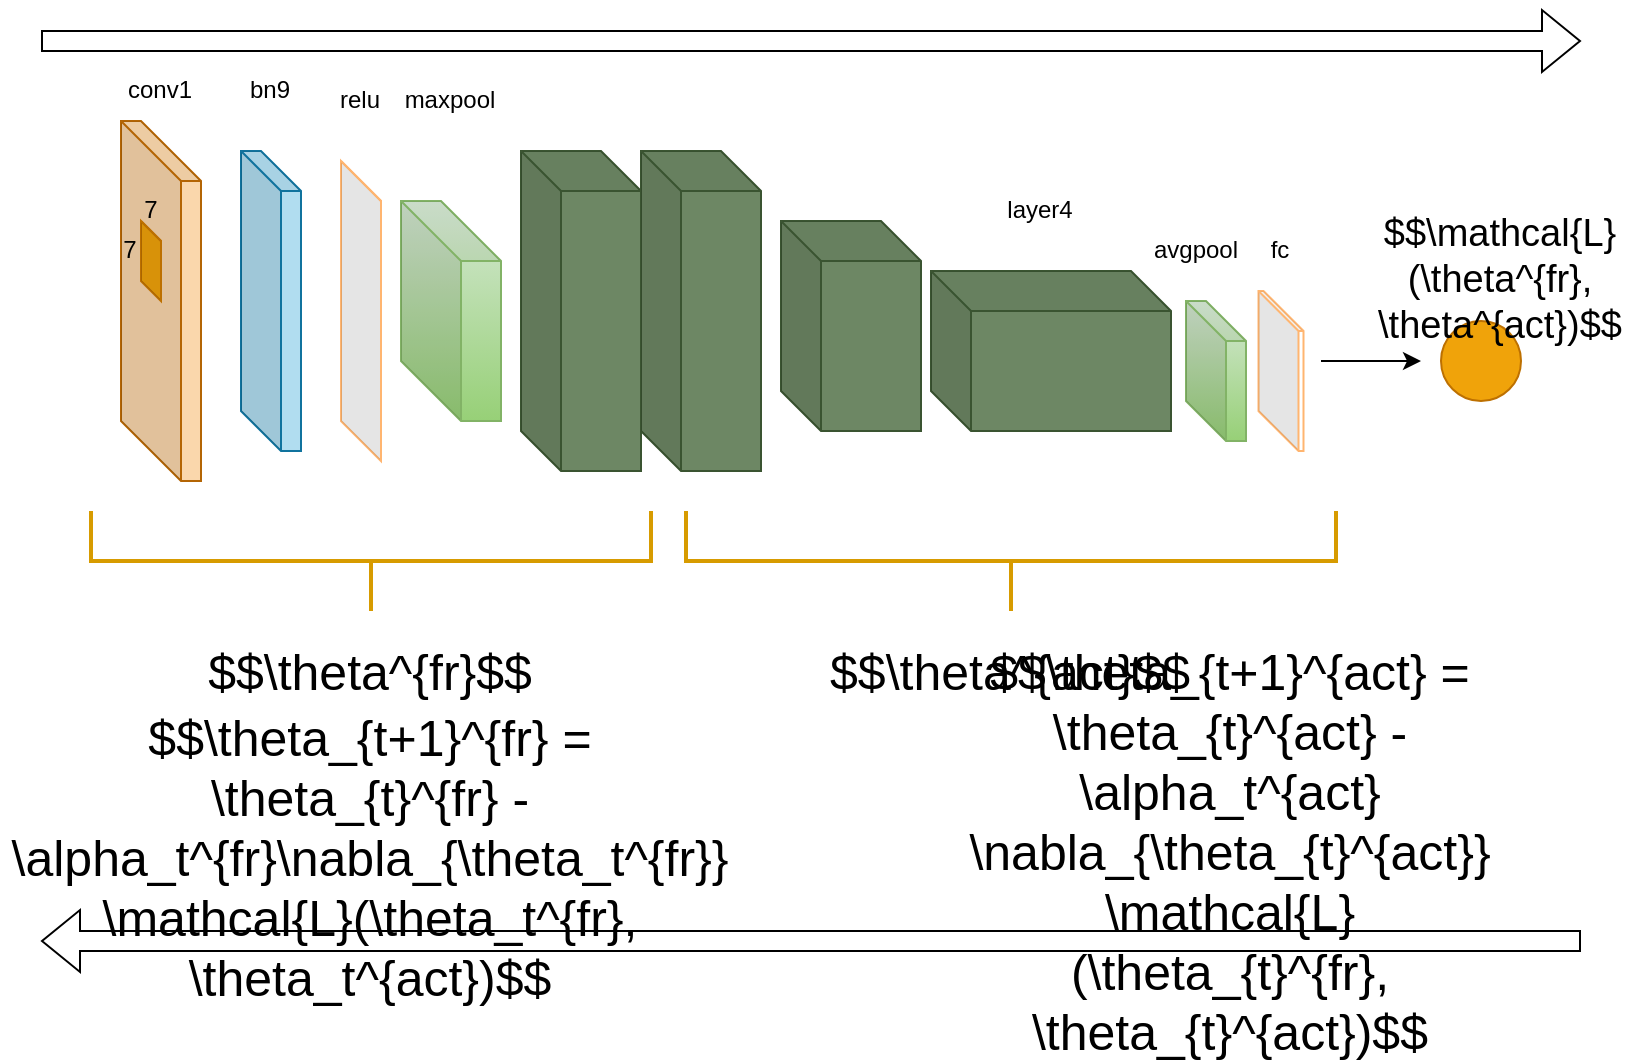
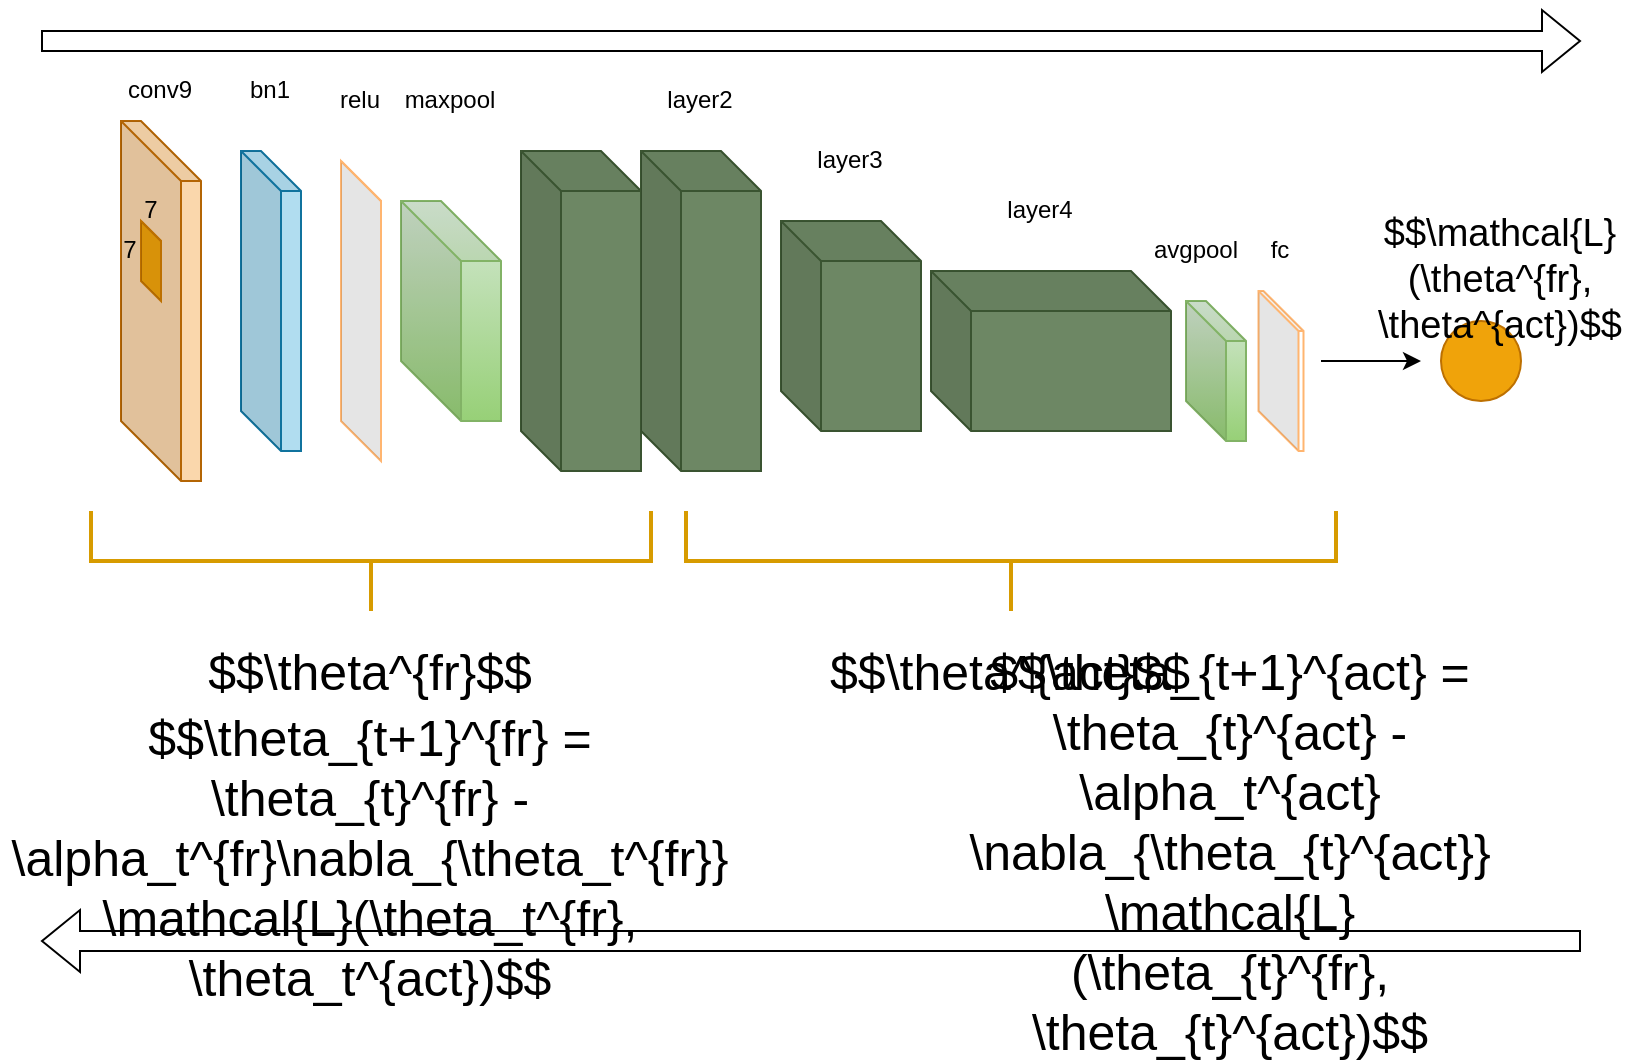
(161, 91) -> (161, 91)
(271, 91) -> (271, 91)
none -> (701, 101)
none -> (851, 161)
